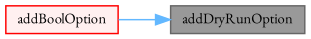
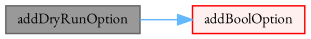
(137, 20) -> (159, 20)
